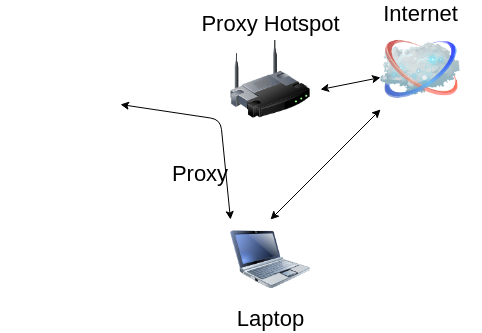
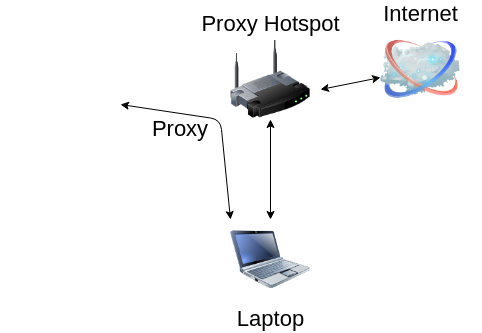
(326, 165) -> (271, 170)
(201, 175) -> (181, 130)
